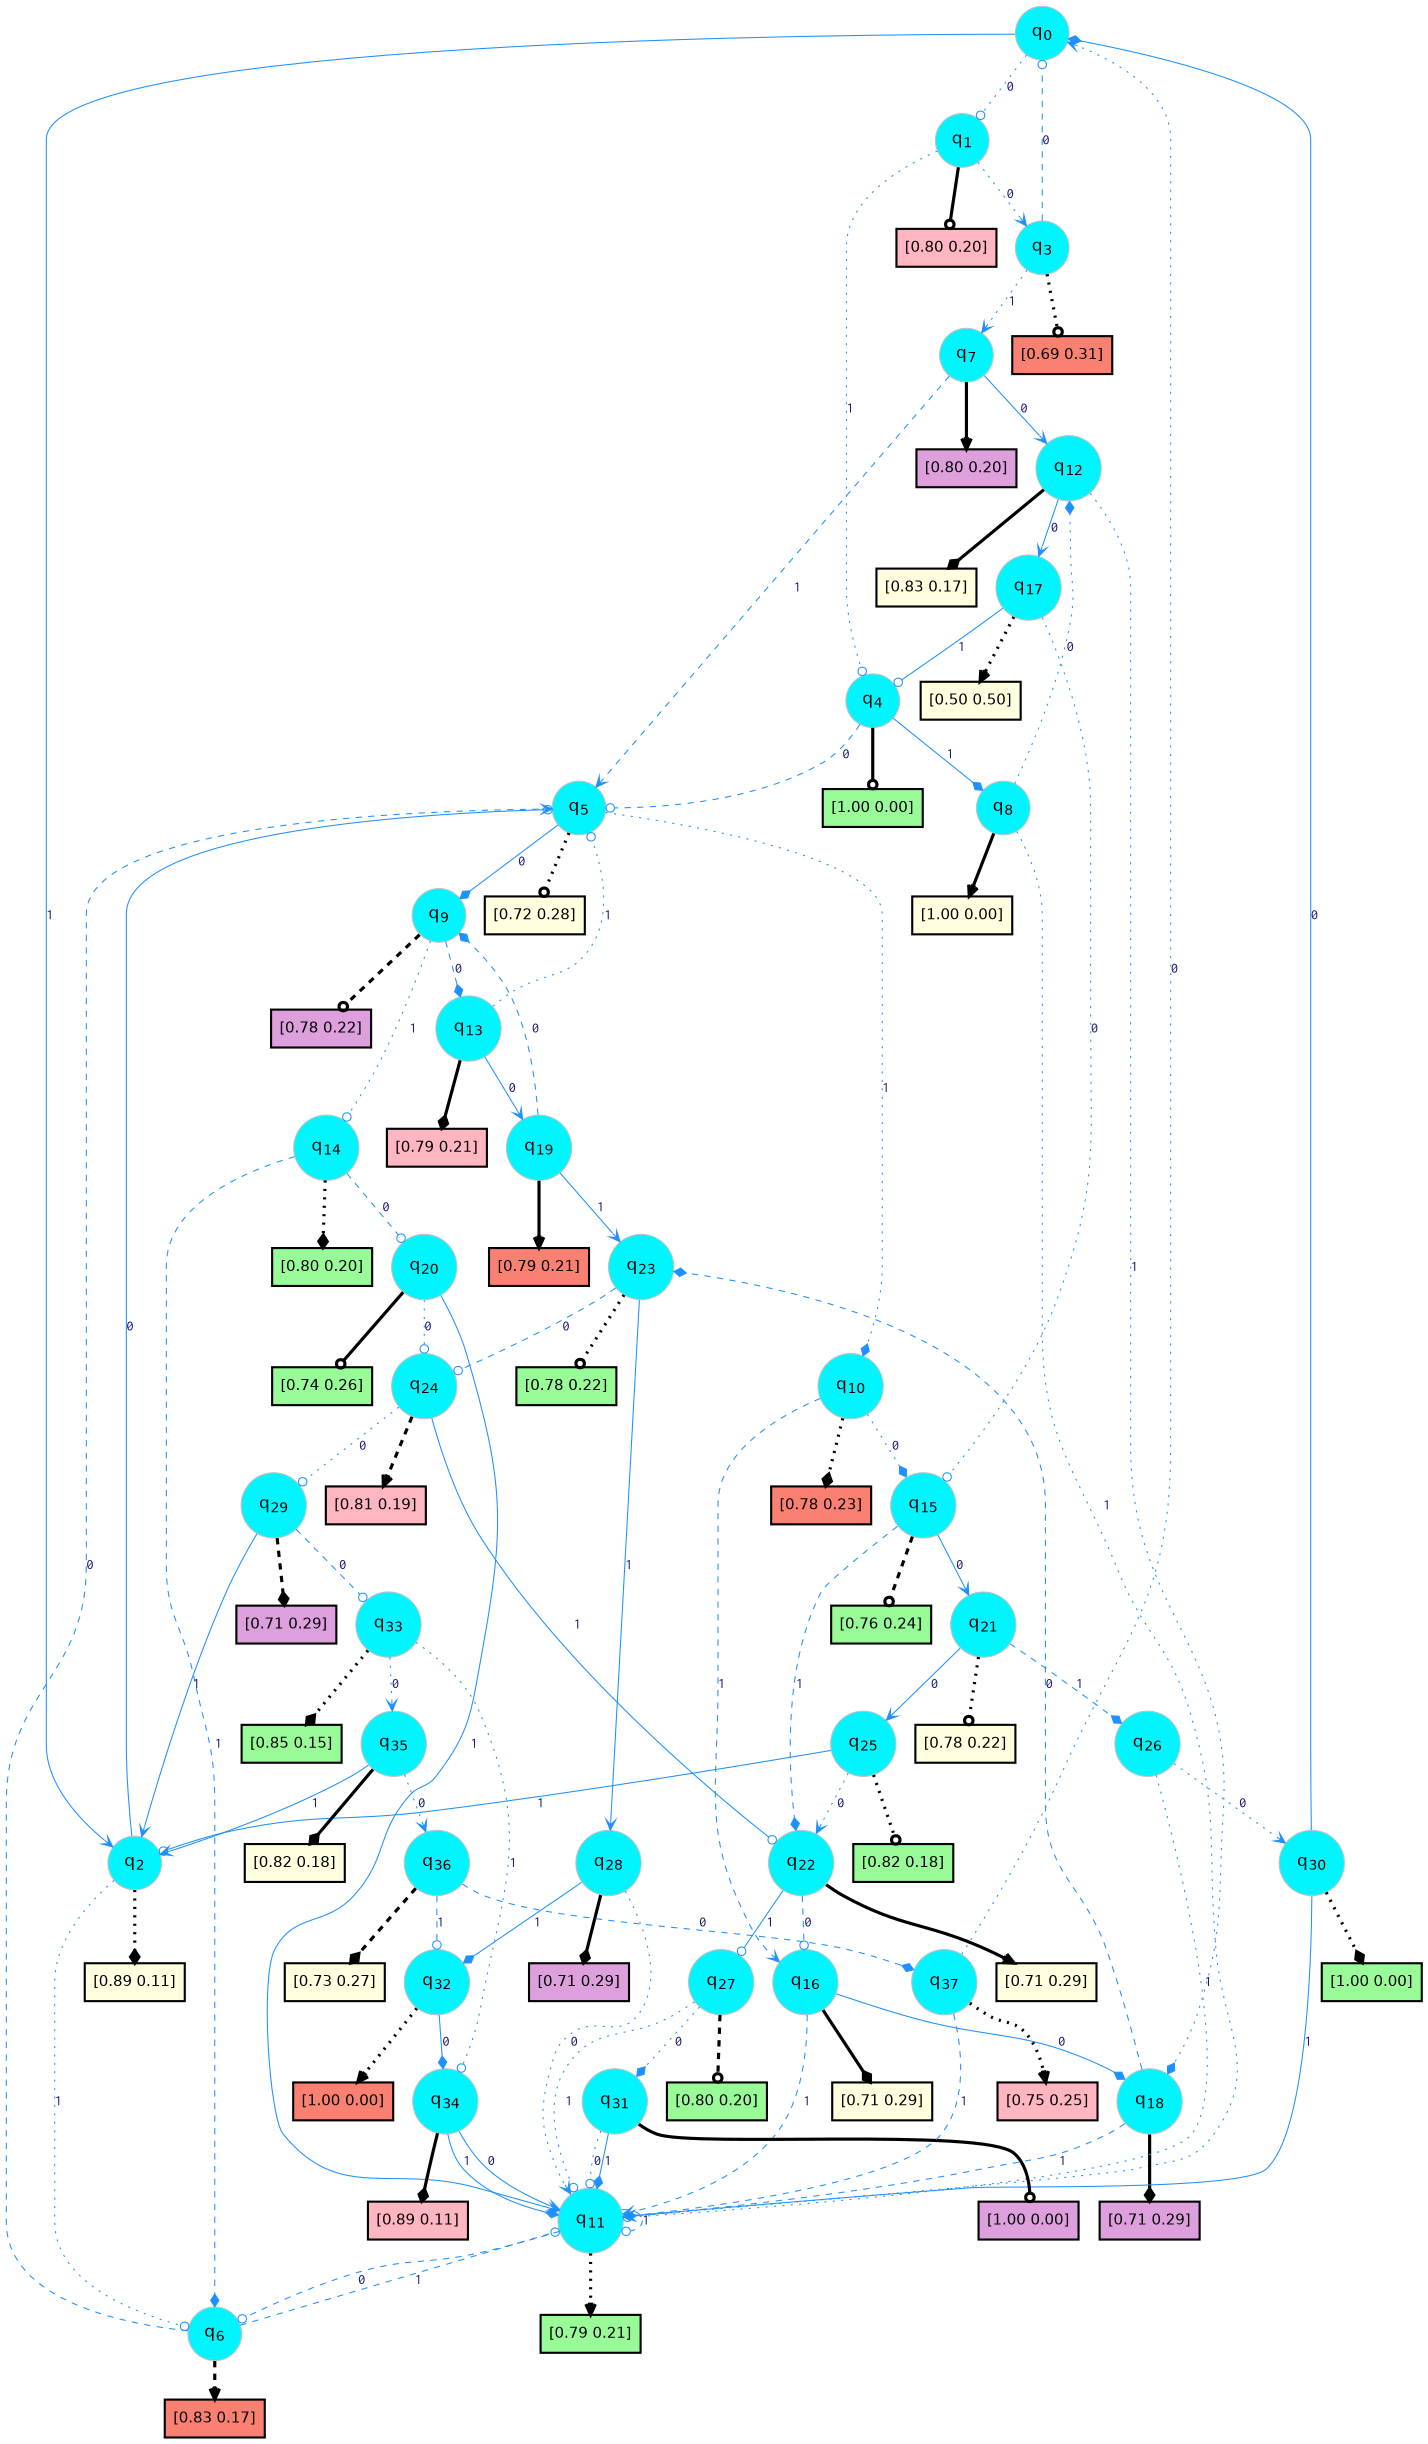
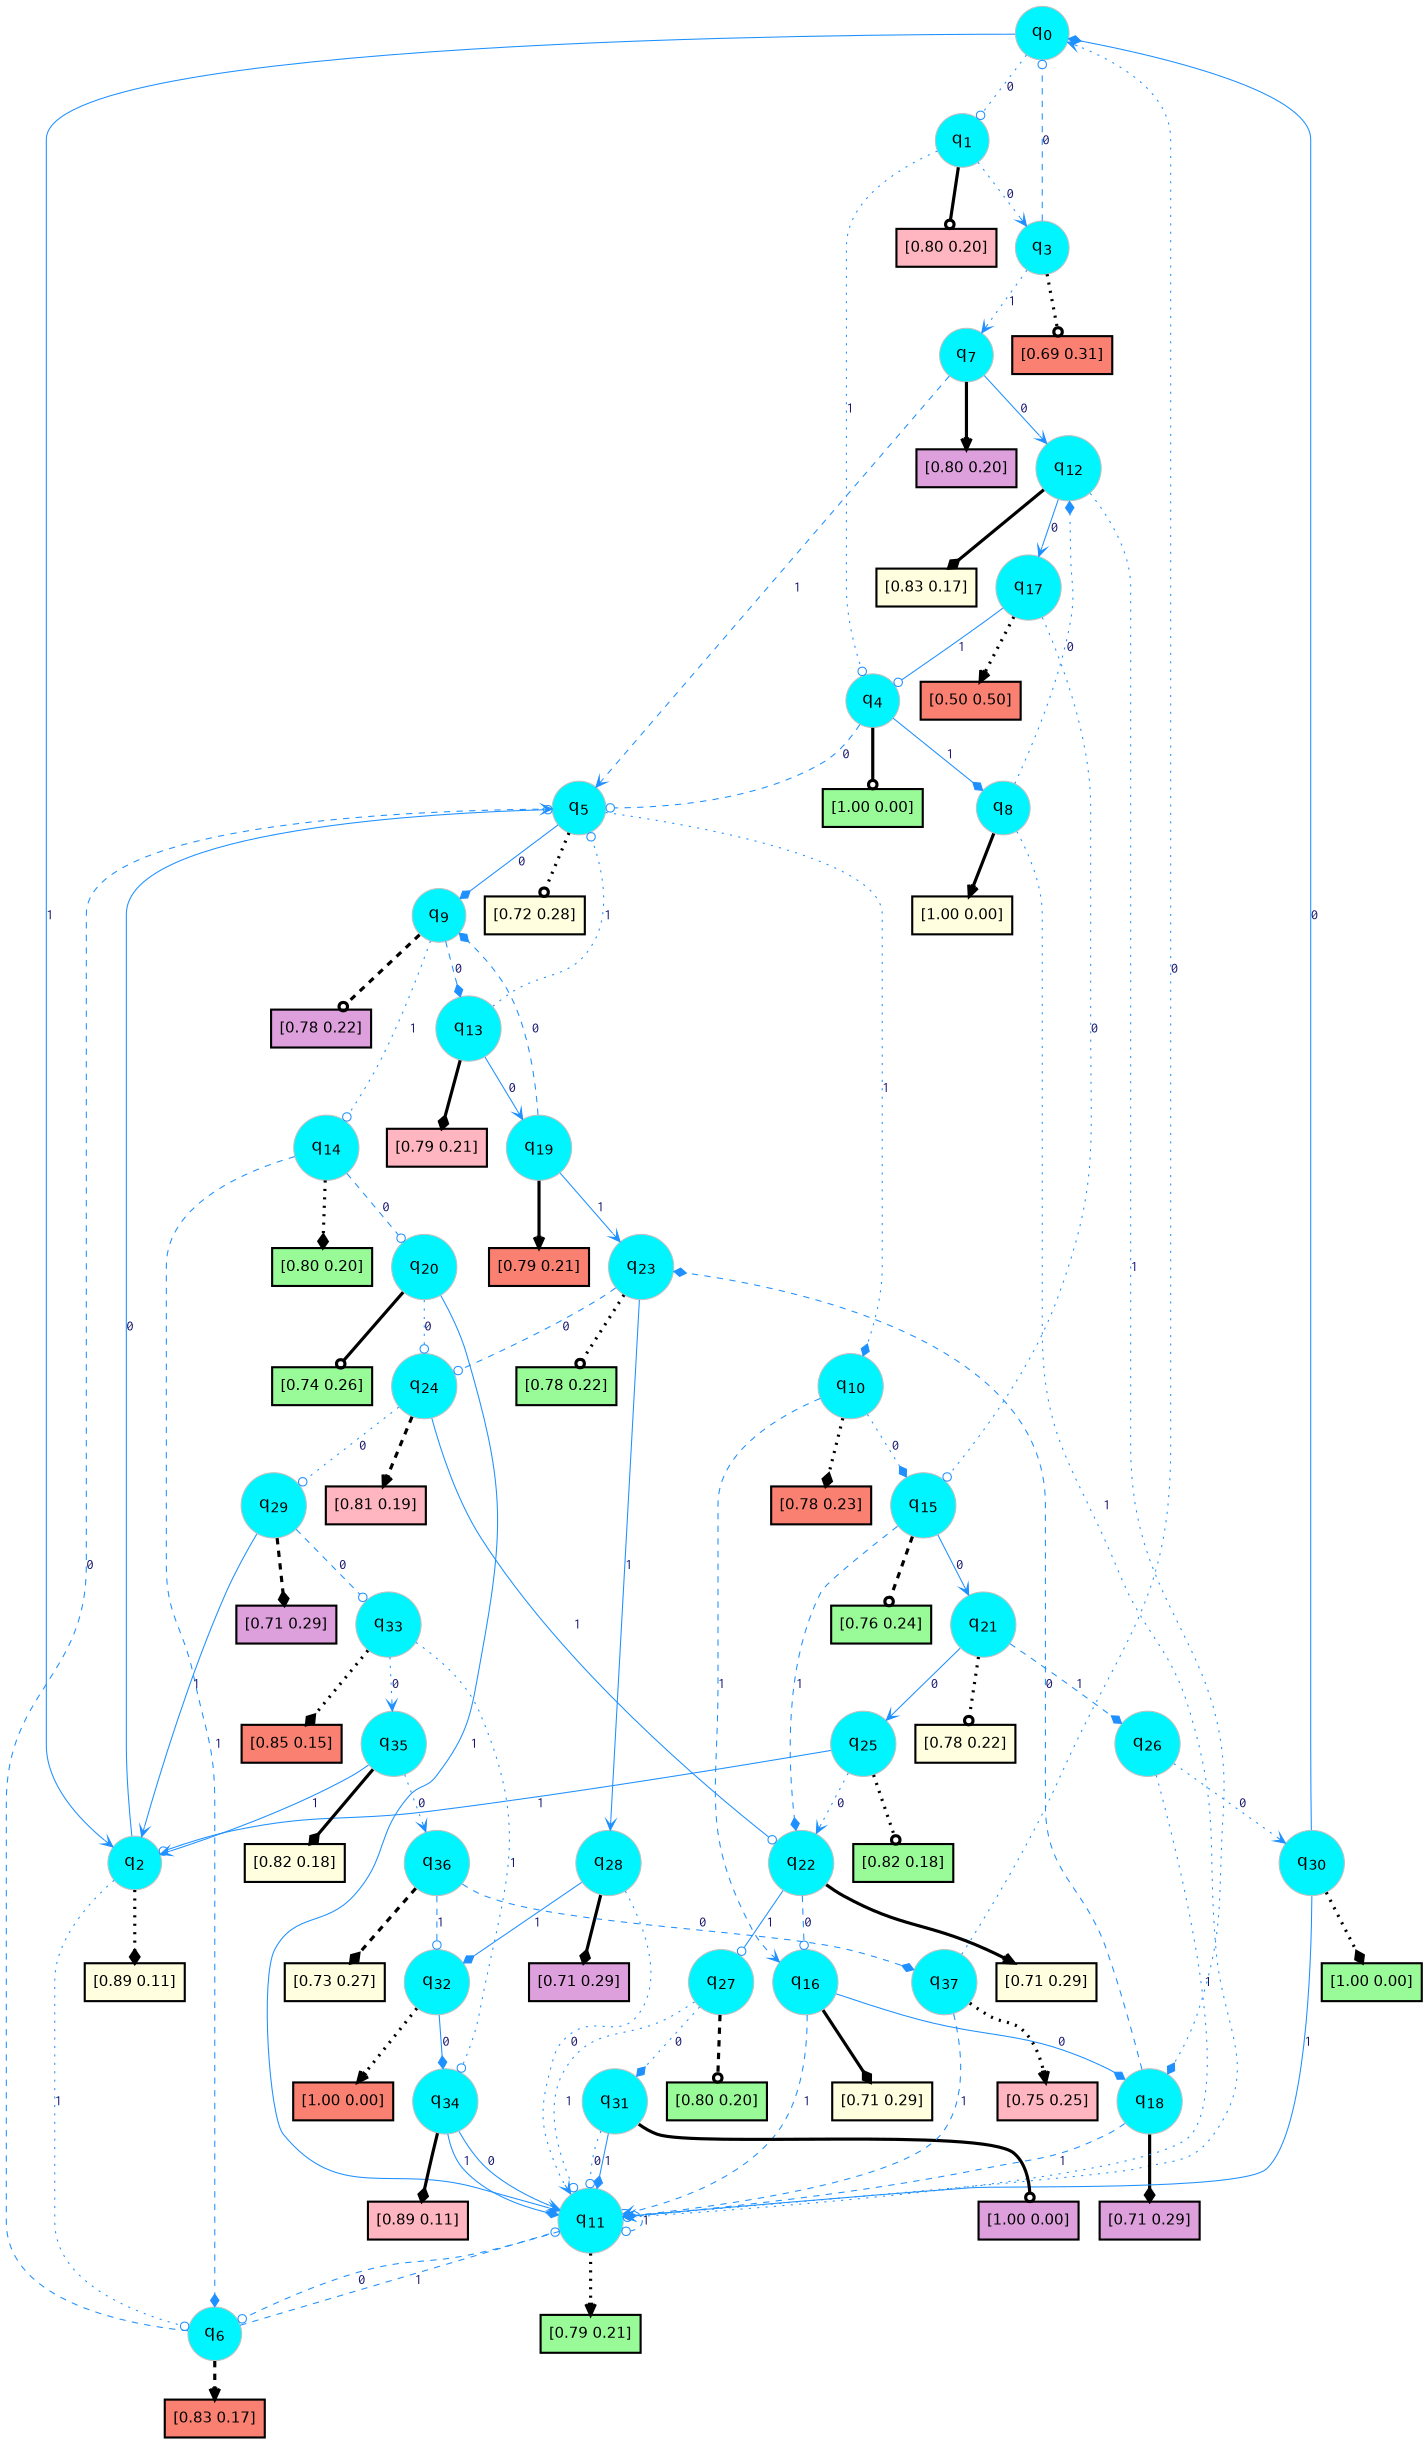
(971, 701) -> (971, 701)
(292, 1744) -> (292, 1744)
